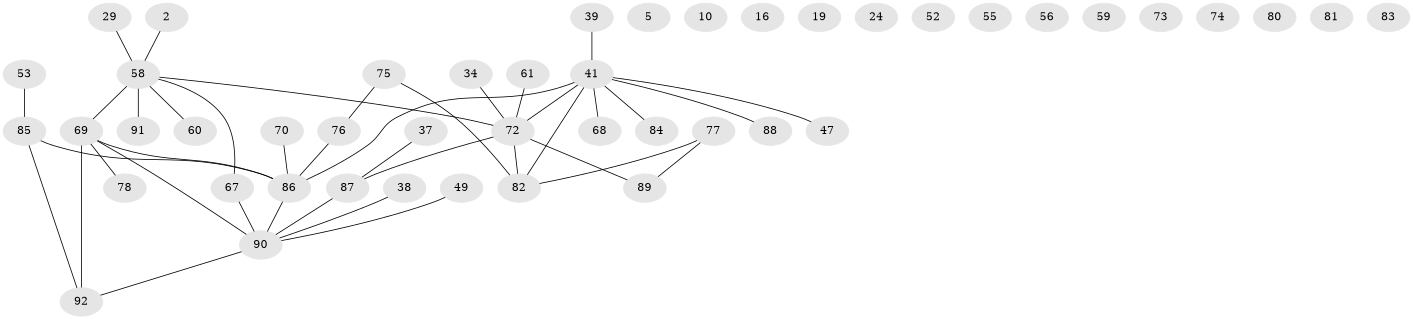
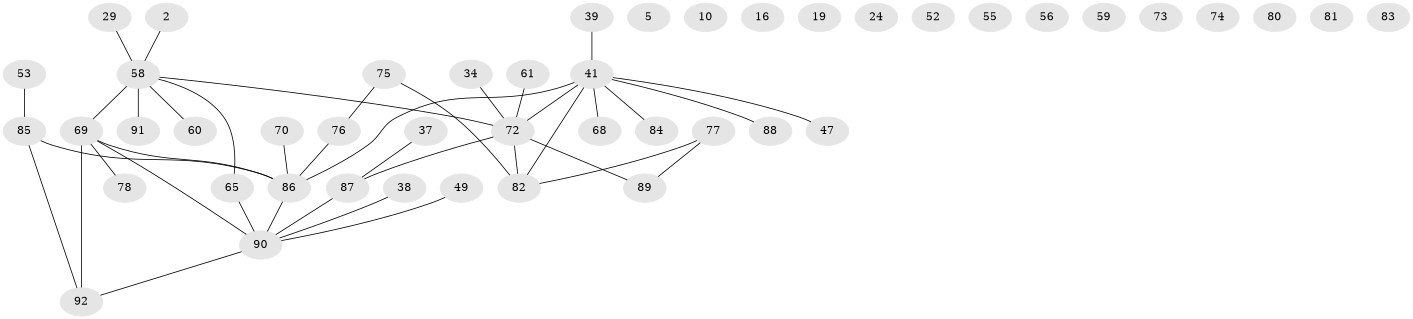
(232, 188) -> (232, 188)
